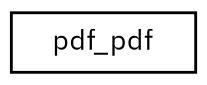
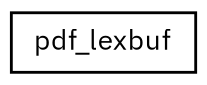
(104, 43) -> (104, 43)
